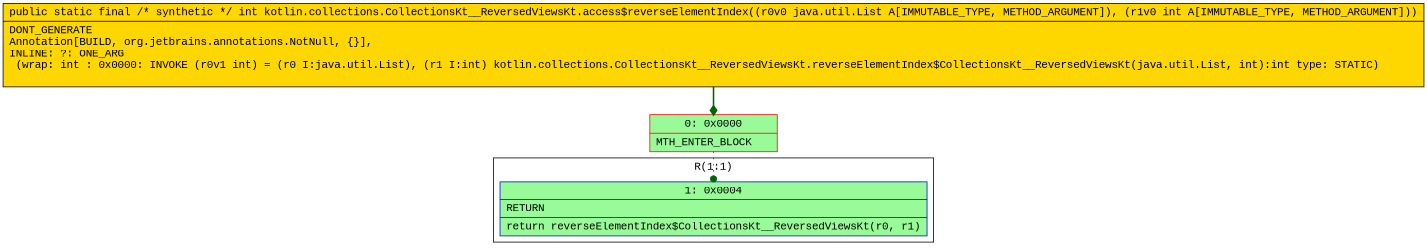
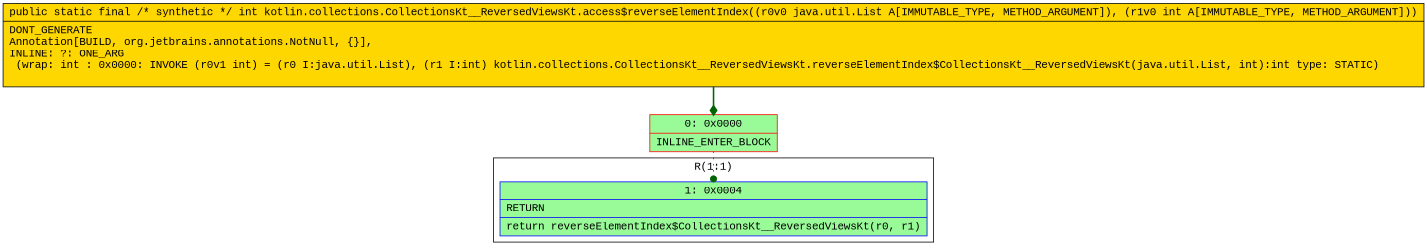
(704, 142) -> (714, 142)
